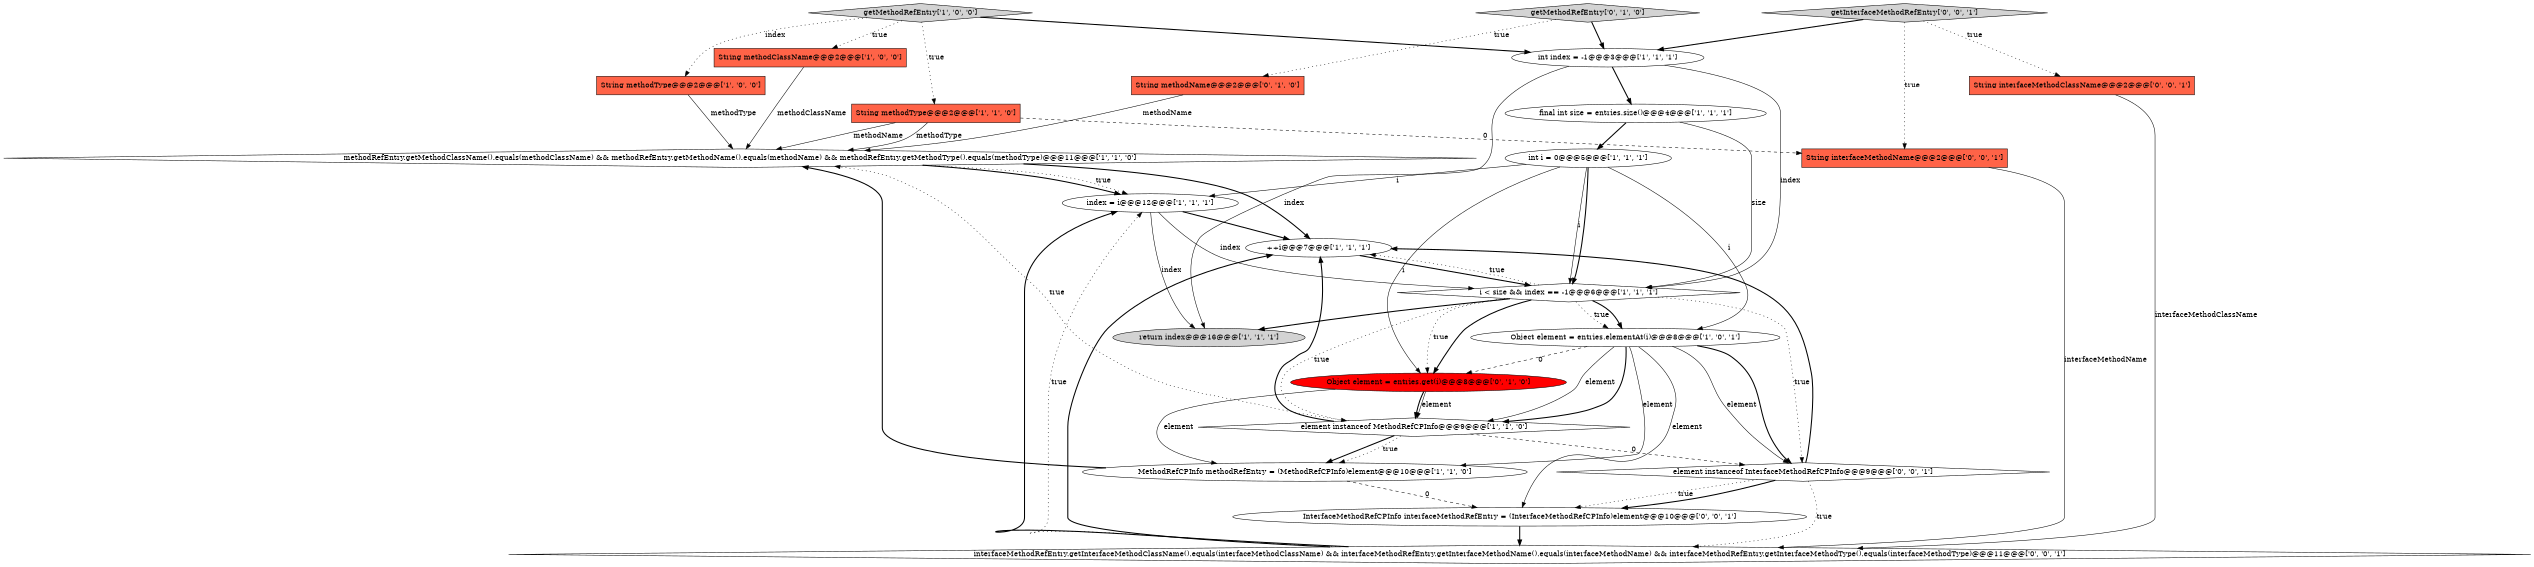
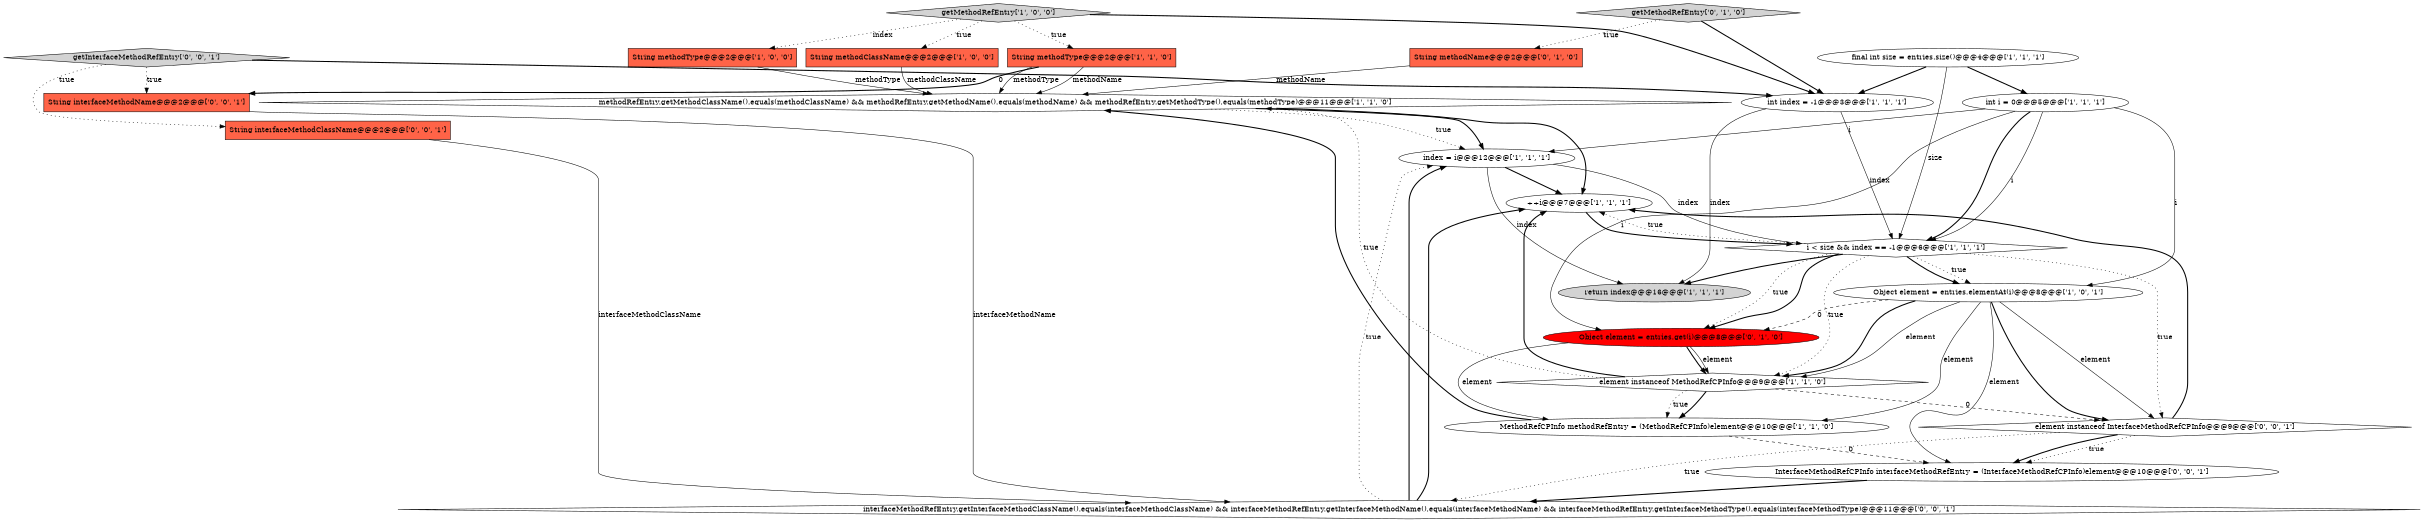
(1621, 83) -> (1895, 79)
(1408, 136) -> (648, 92)
